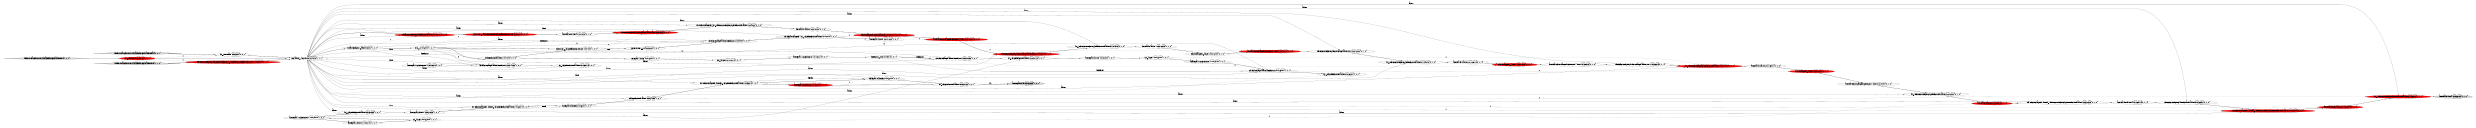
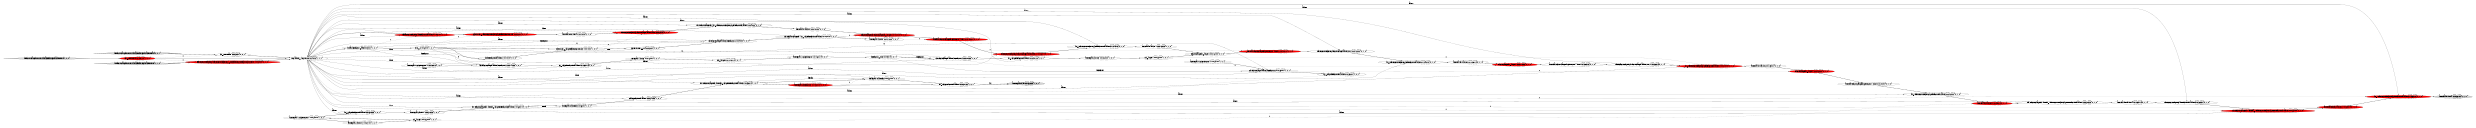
(573, 59) -> (611, 62)
(1181, 60) -> (1181, 56)
(676, 118) -> (662, 18)
